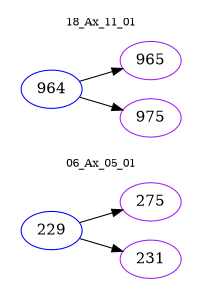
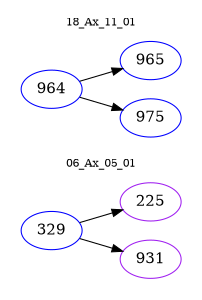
(151, 61) -> (151, 61)
(151, 118) -> (151, 118)
(151, 202) -> (151, 202)
(52, 231) -> (52, 231)
(151, 259) -> (151, 259)
